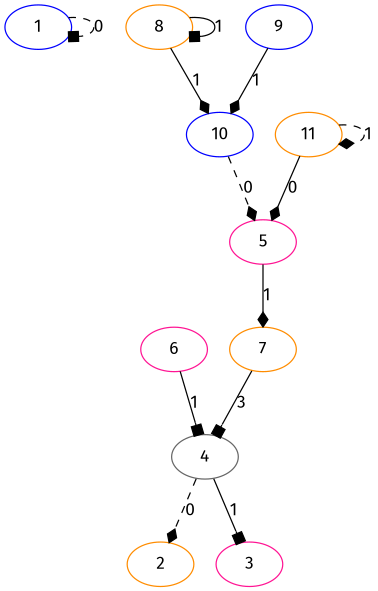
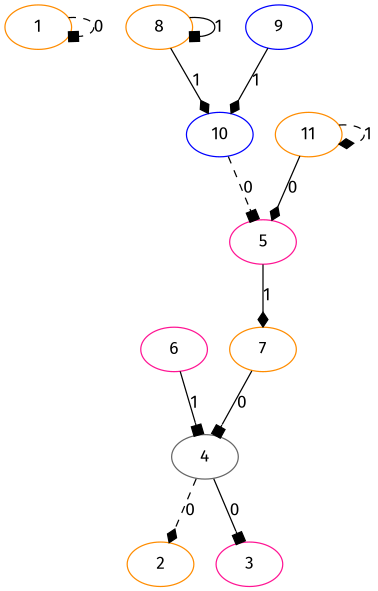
(38, 27) -> (38, 27)
(239, 181) -> (239, 183)
(241, 403) -> (242, 403)
(234, 511) -> (235, 511)
